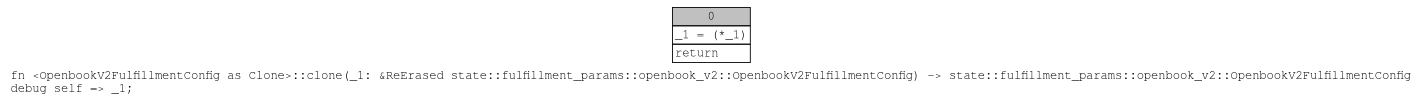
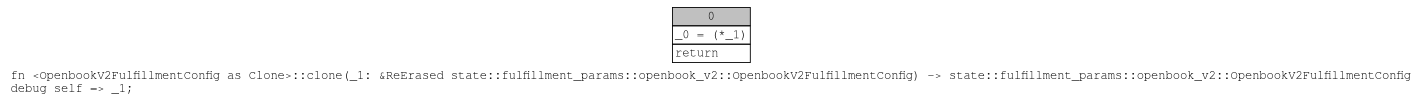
(711, 35) -> (711, 35)
